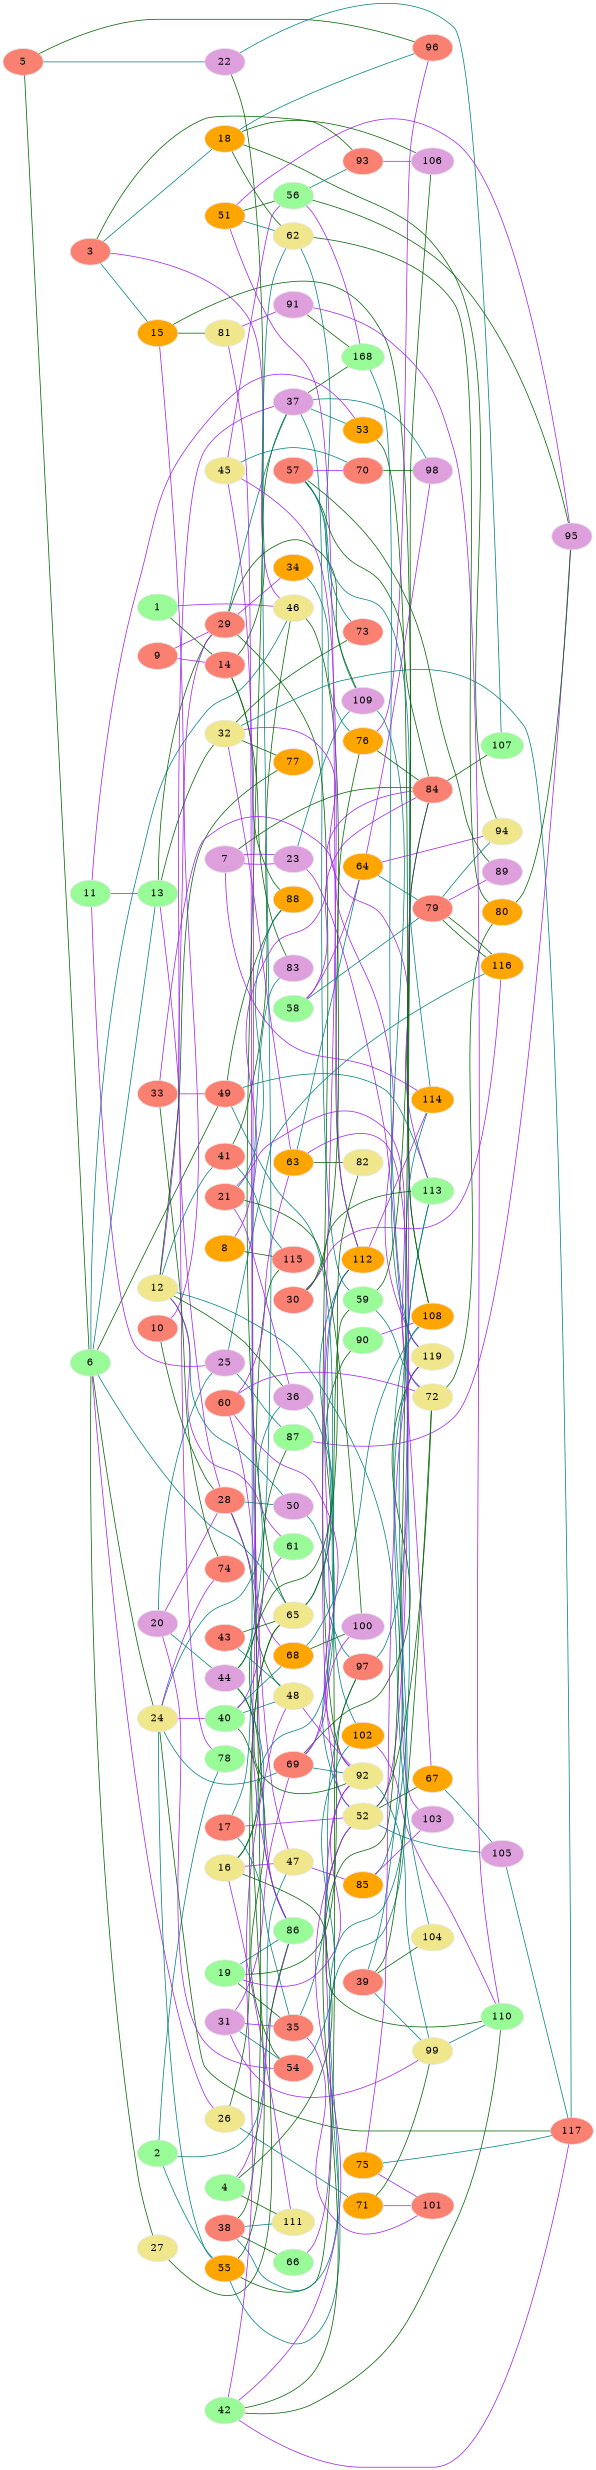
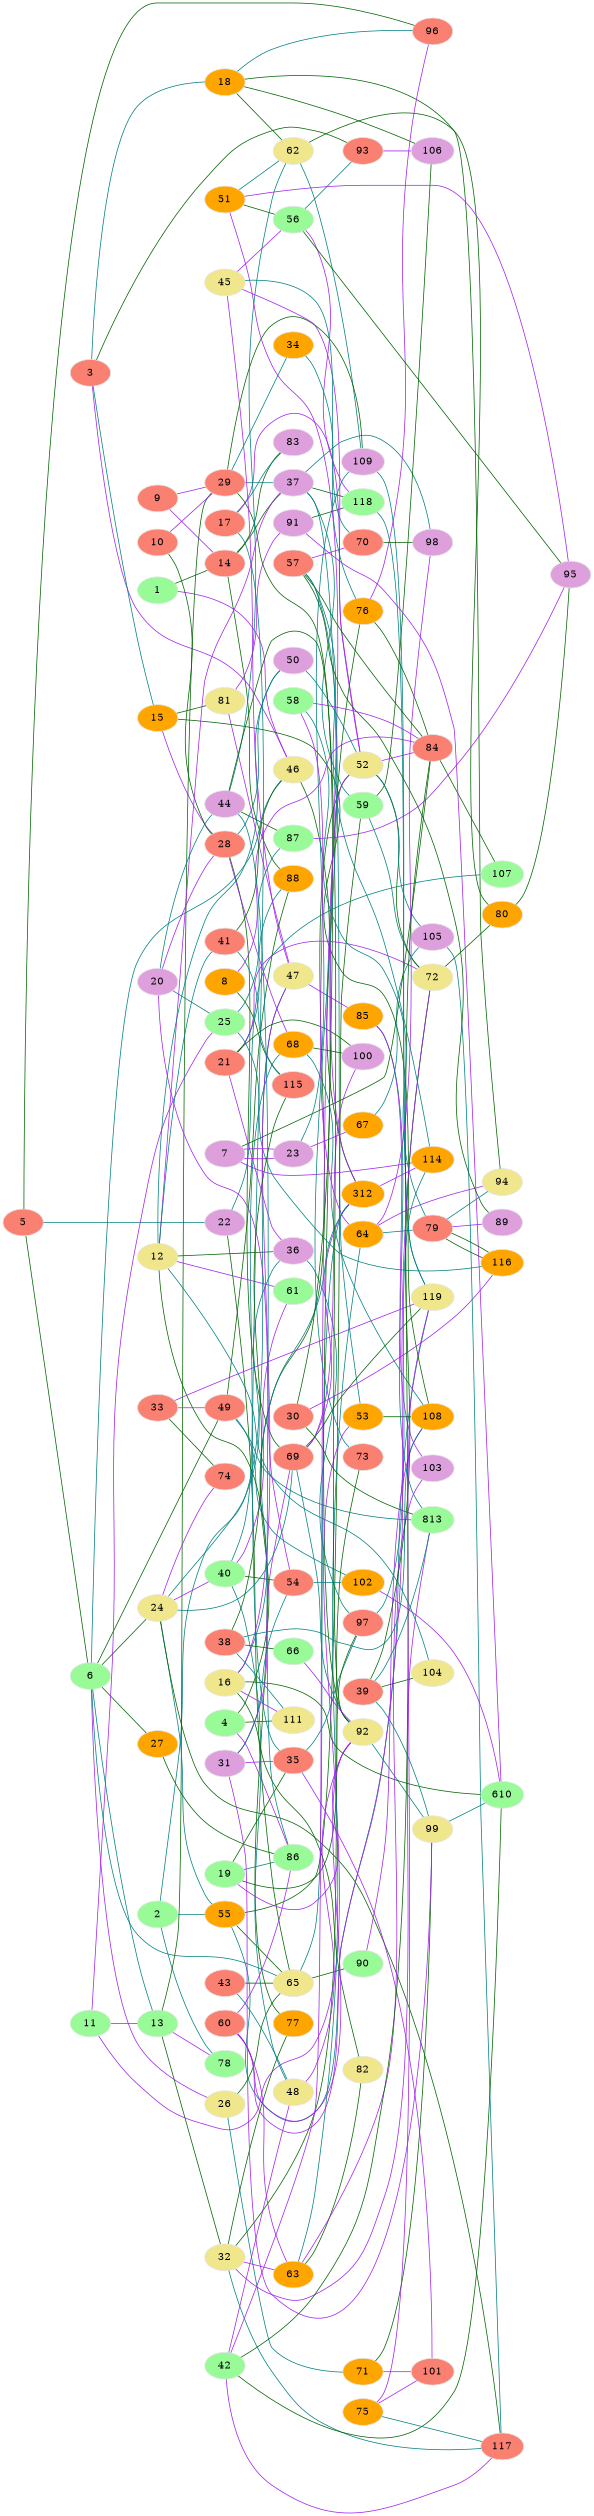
(363, 357) -> (363, 502)
(256, 599) -> (259, 414)
(251, 1133) -> (245, 783)
(433, 1191) -> (433, 1520)
(363, 1260) -> (363, 1194)
(225, 1363) -> (225, 1022)
(254, 1601) -> (248, 1154)
(398, 1798) -> none
(502, 2017) -> (502, 1795)
(158, 2248) -> (158, 1744)
